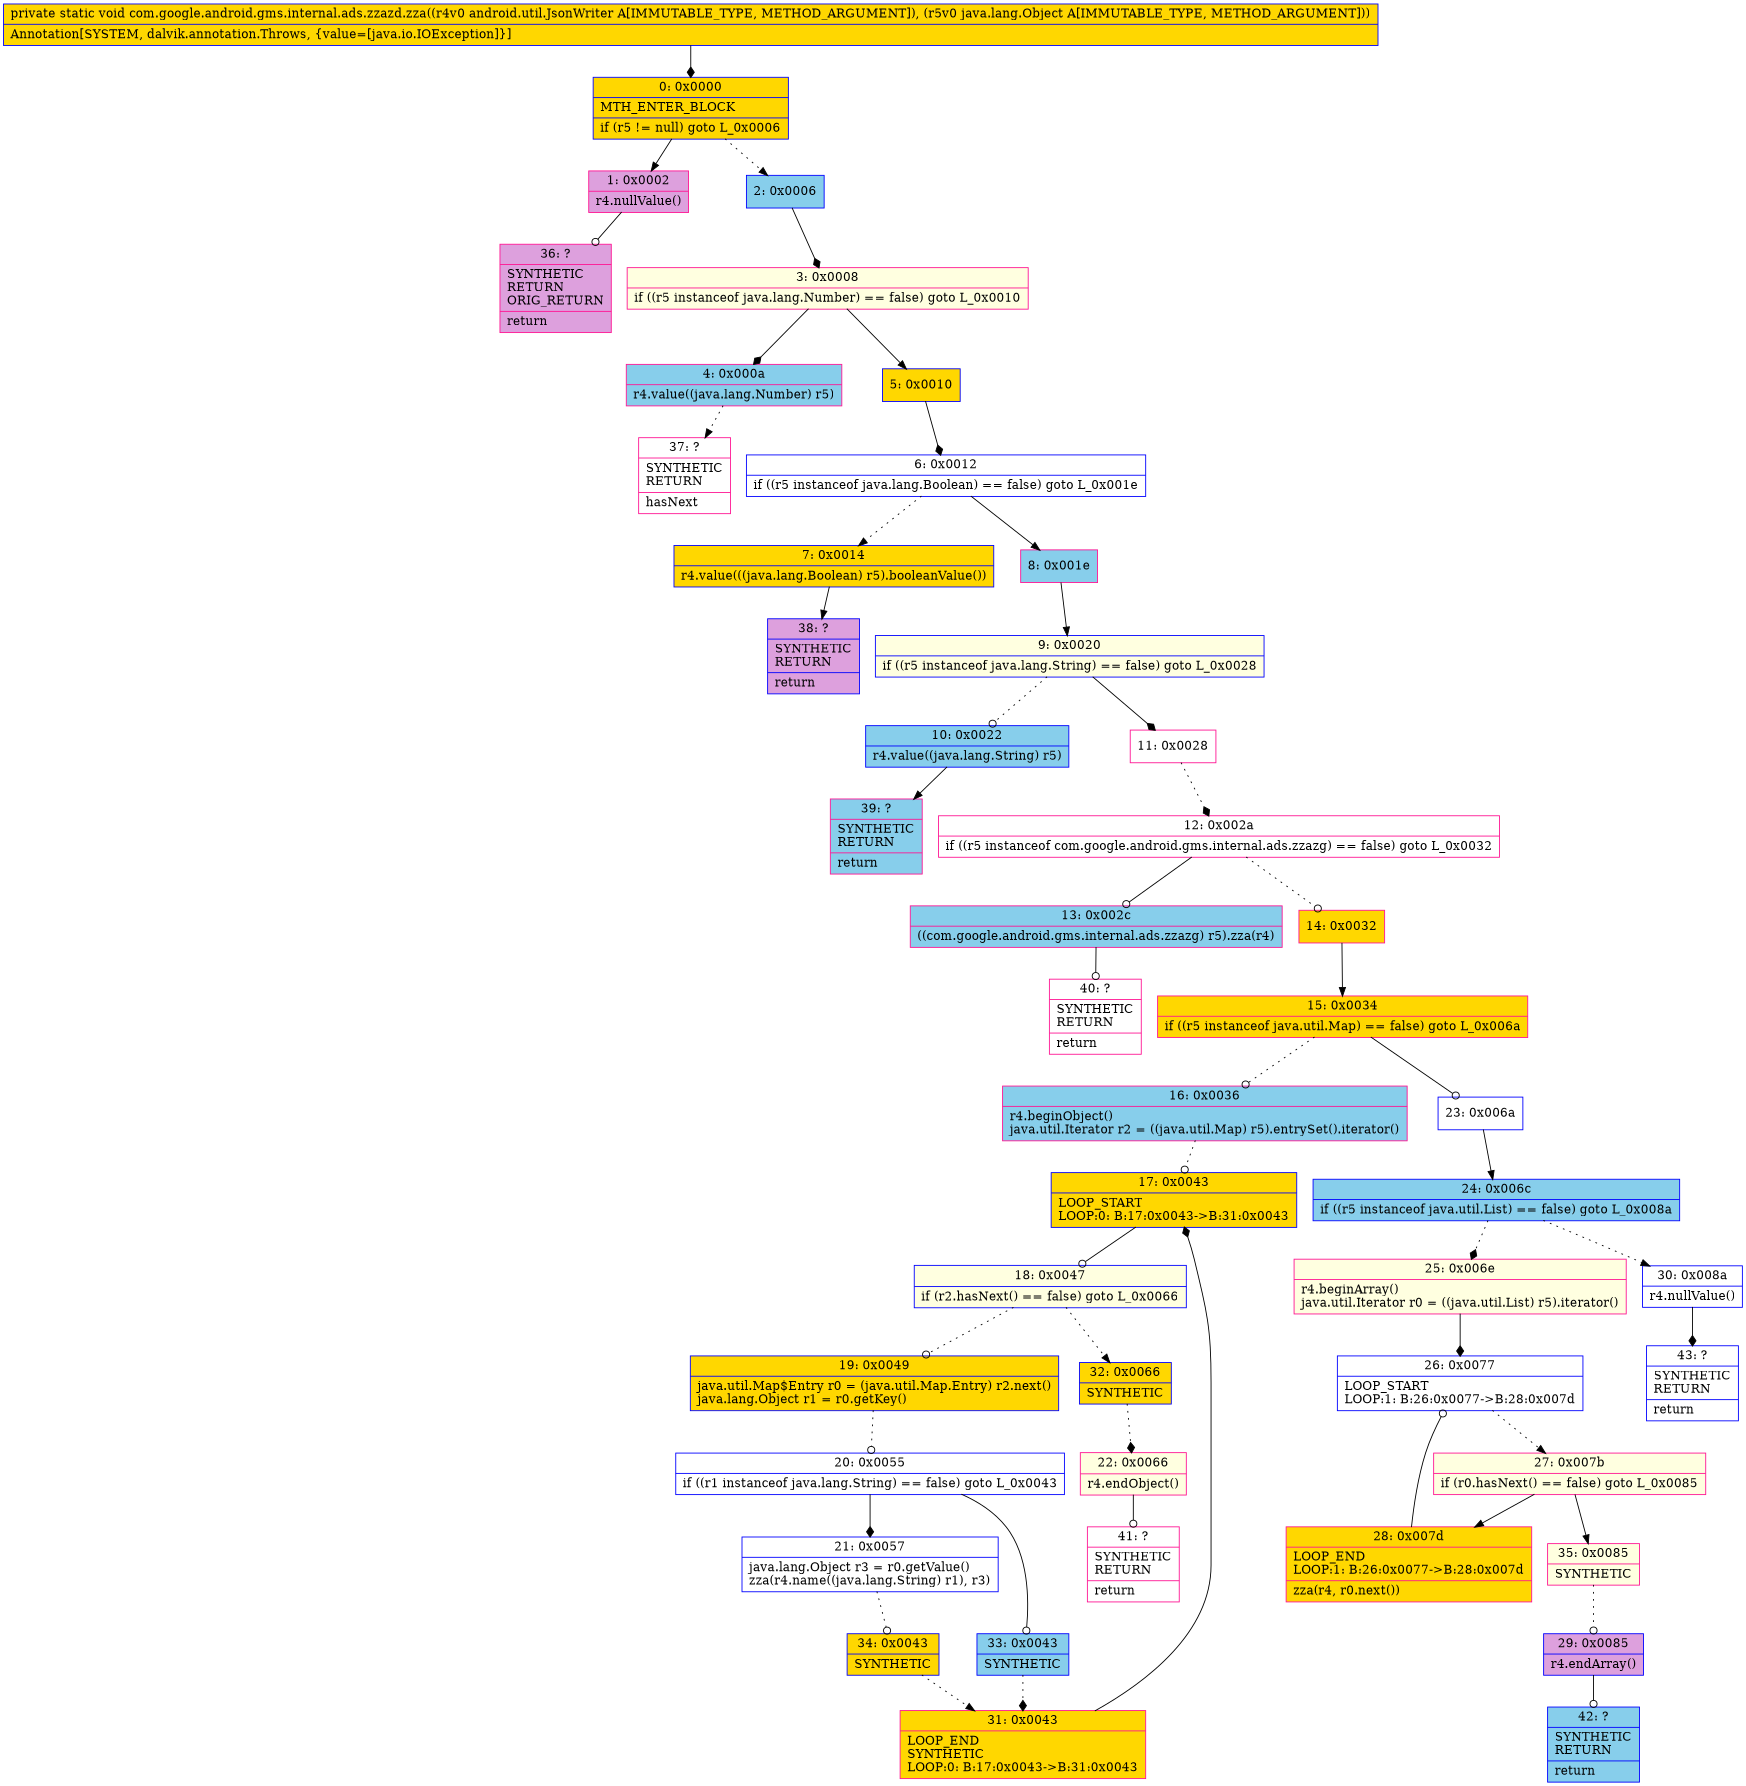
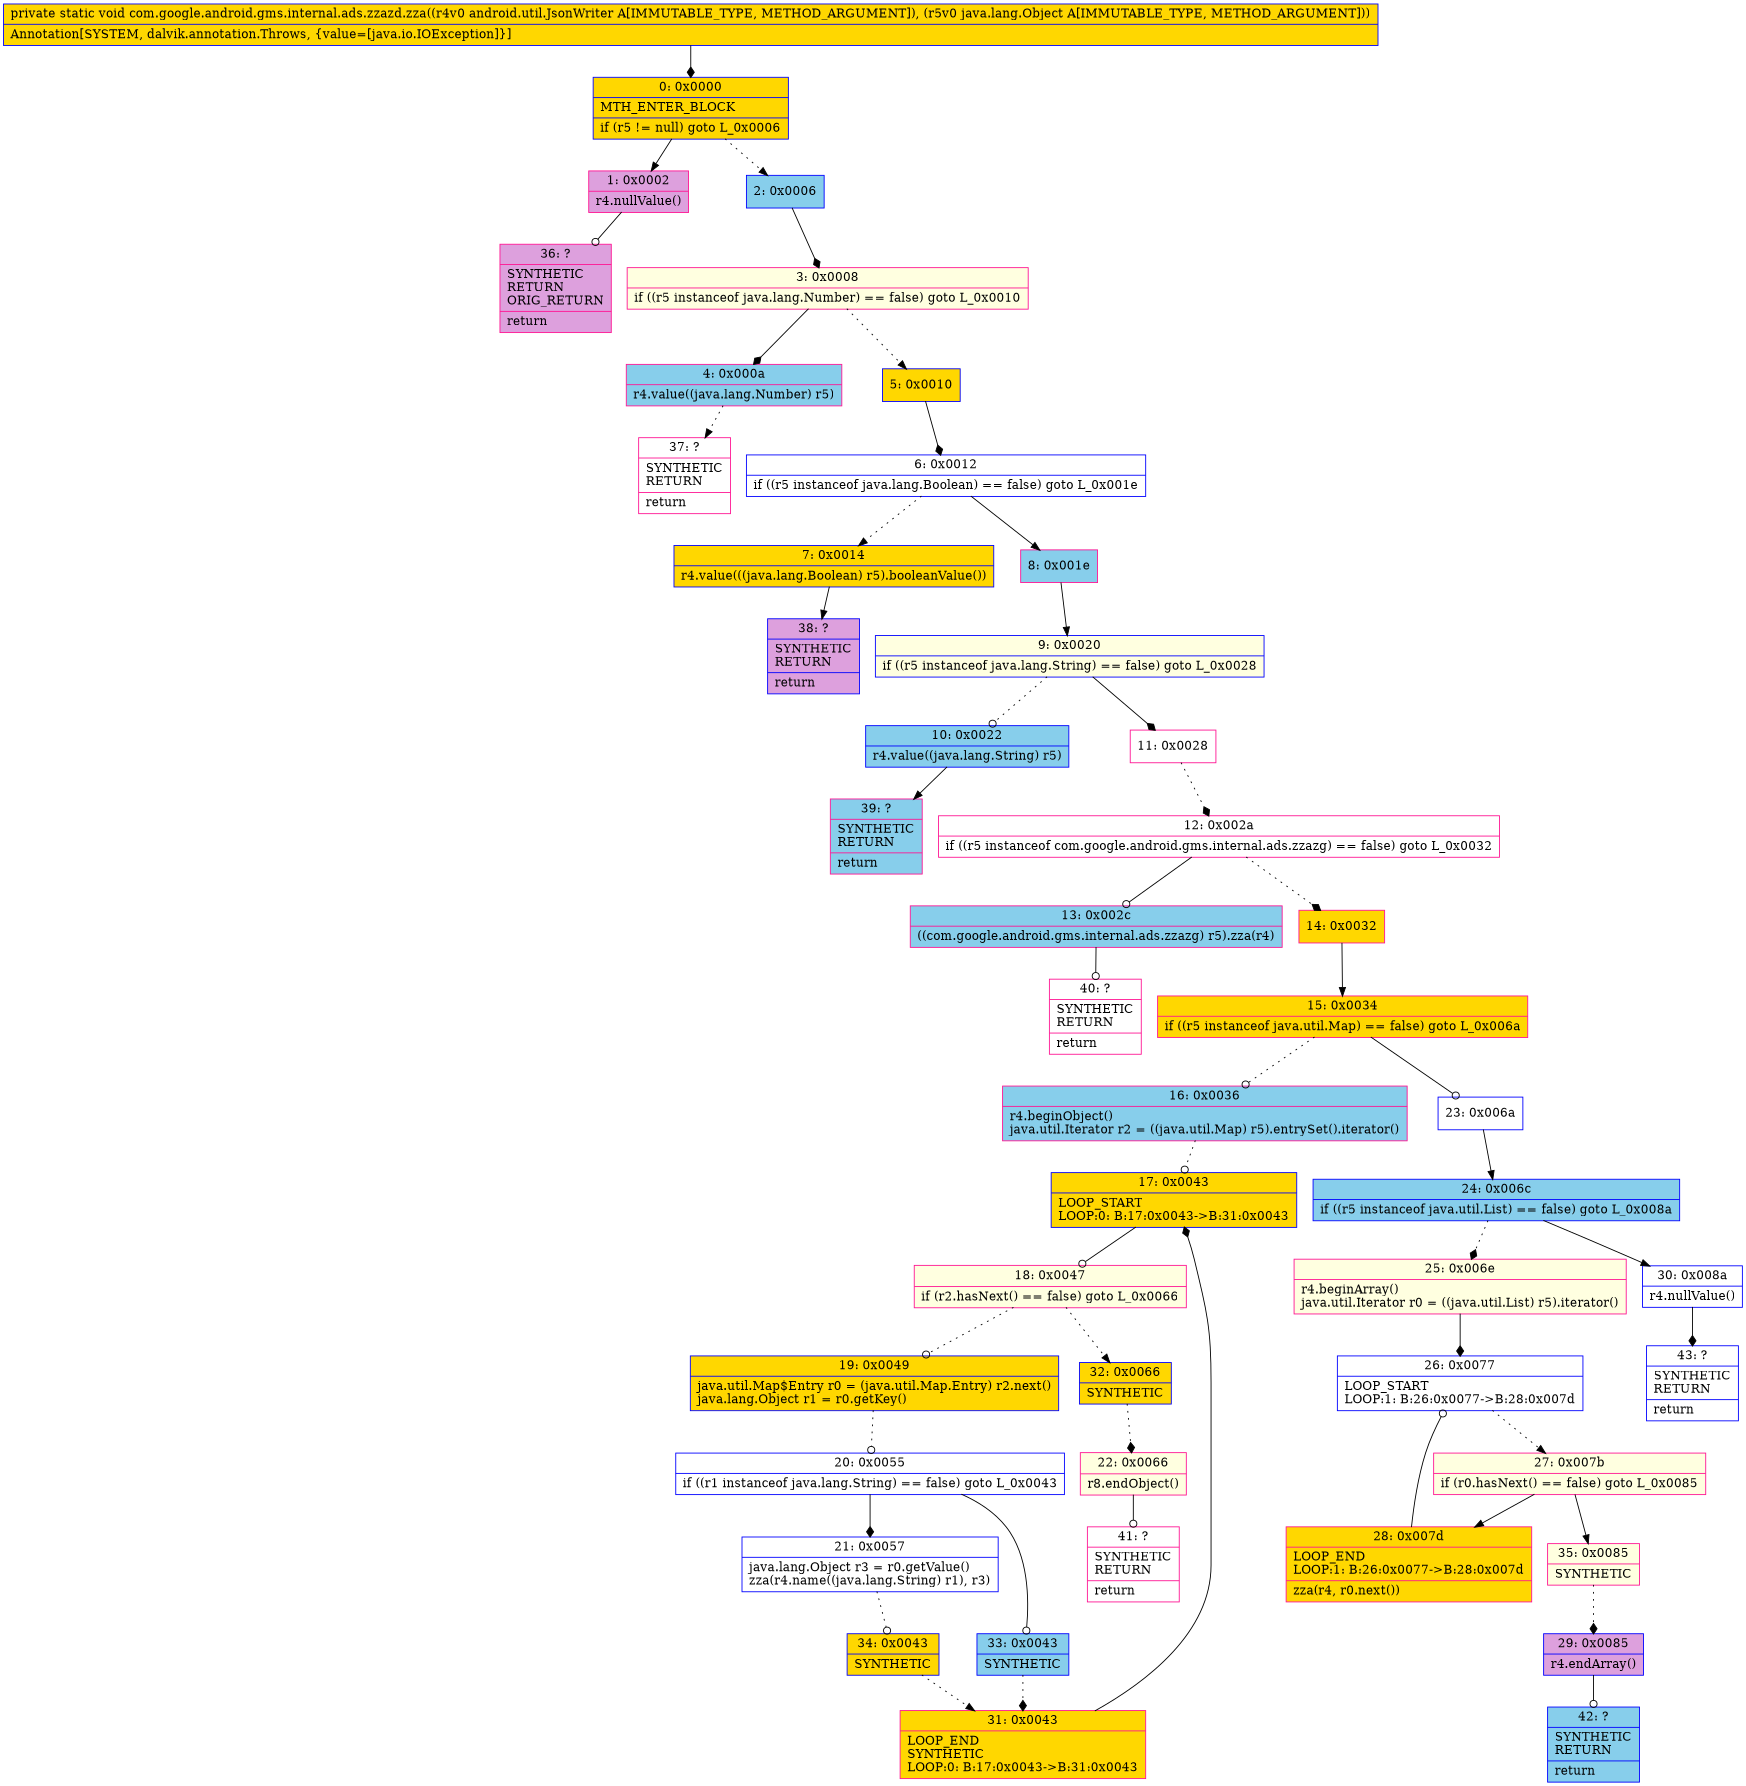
(873, 336) -> (873, 336)
(672, 503) -> (666, 503)
(1281, 882) -> (1281, 882)
(1593, 1241) -> (1593, 1241)
(1050, 1287) -> (1050, 1287)
(1133, 1484) -> (1133, 1484)
(1594, 1604) -> (1594, 1604)
